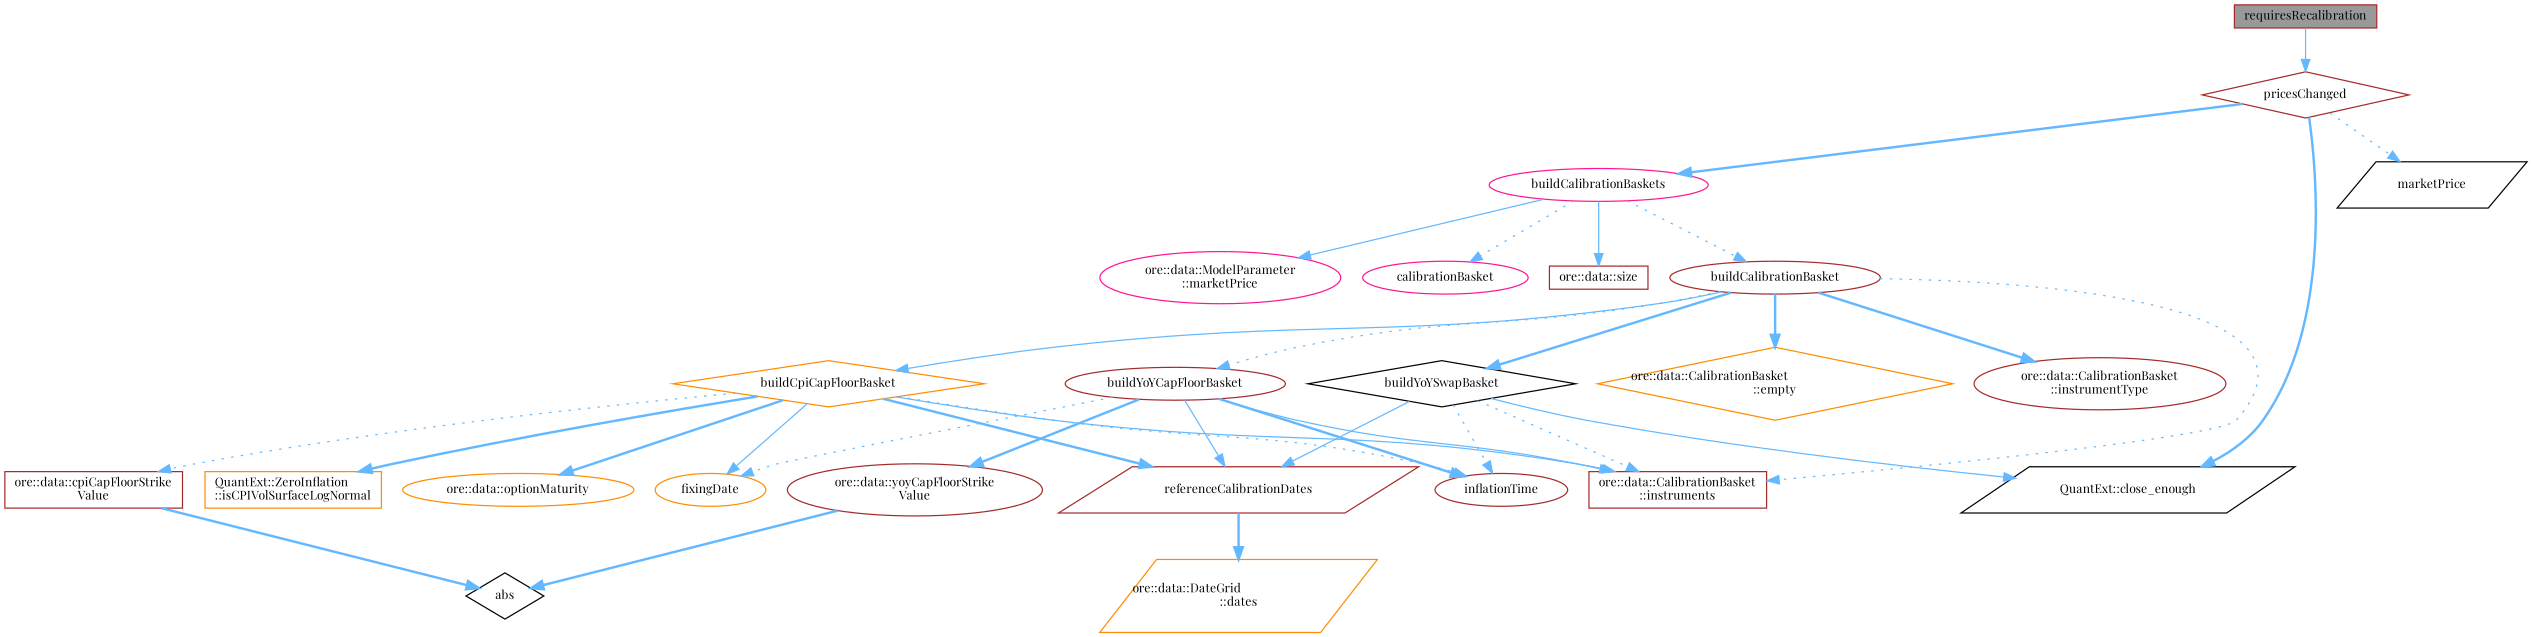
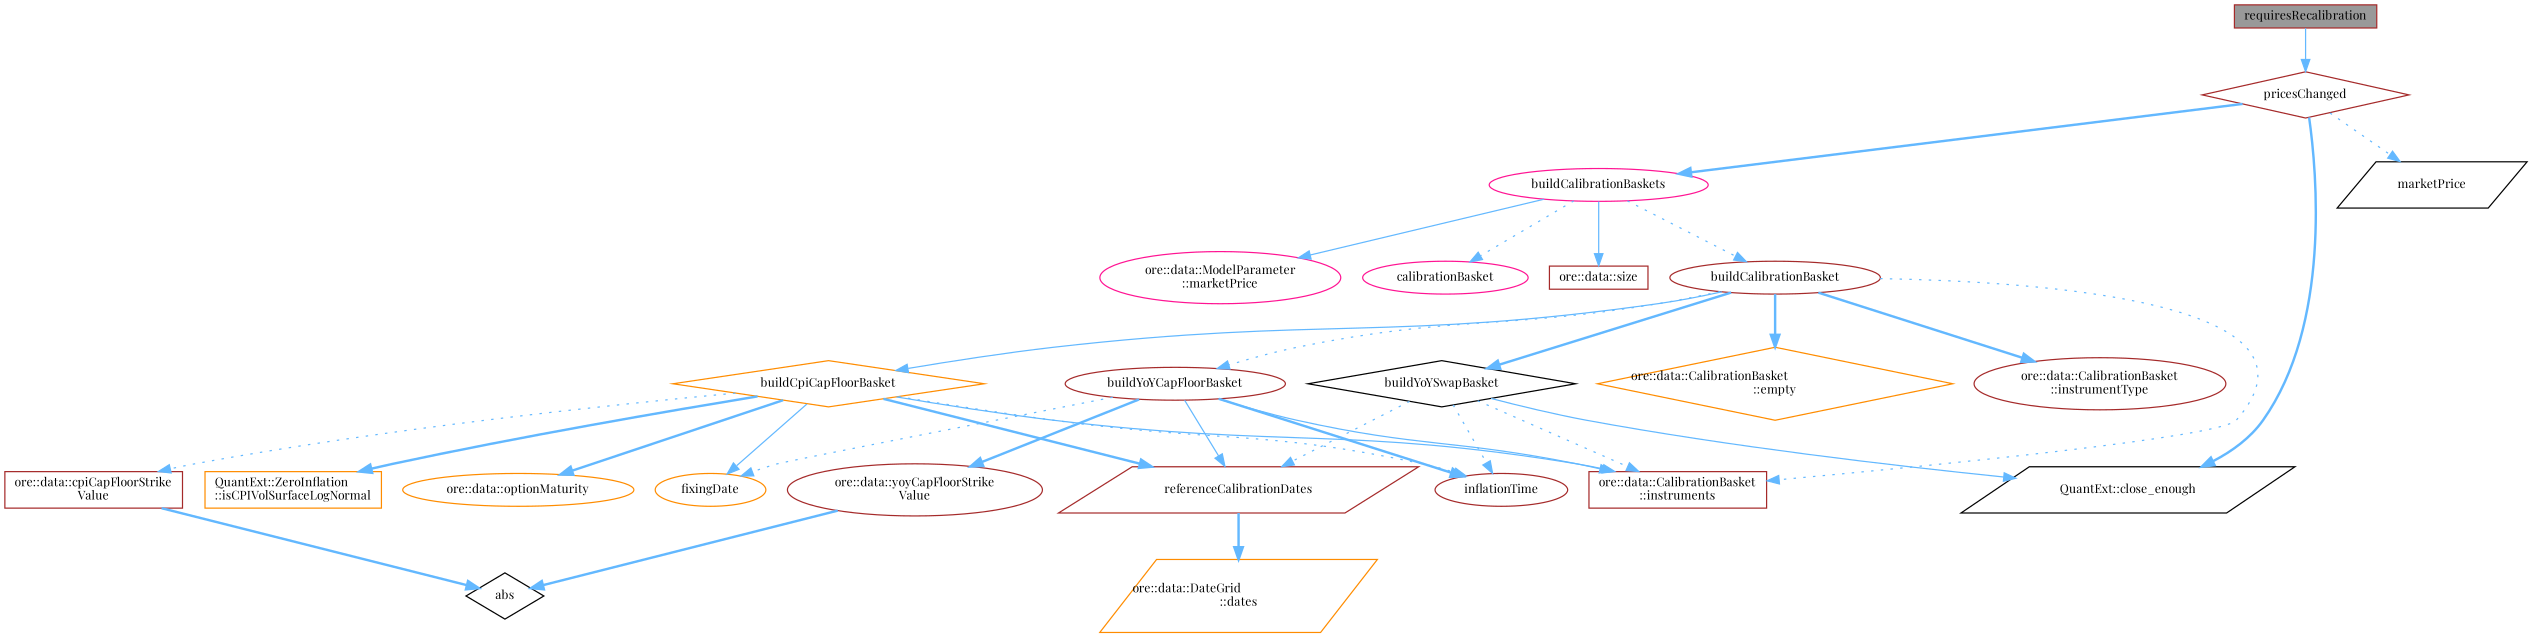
(1363, 425) -> (1363, 425)
